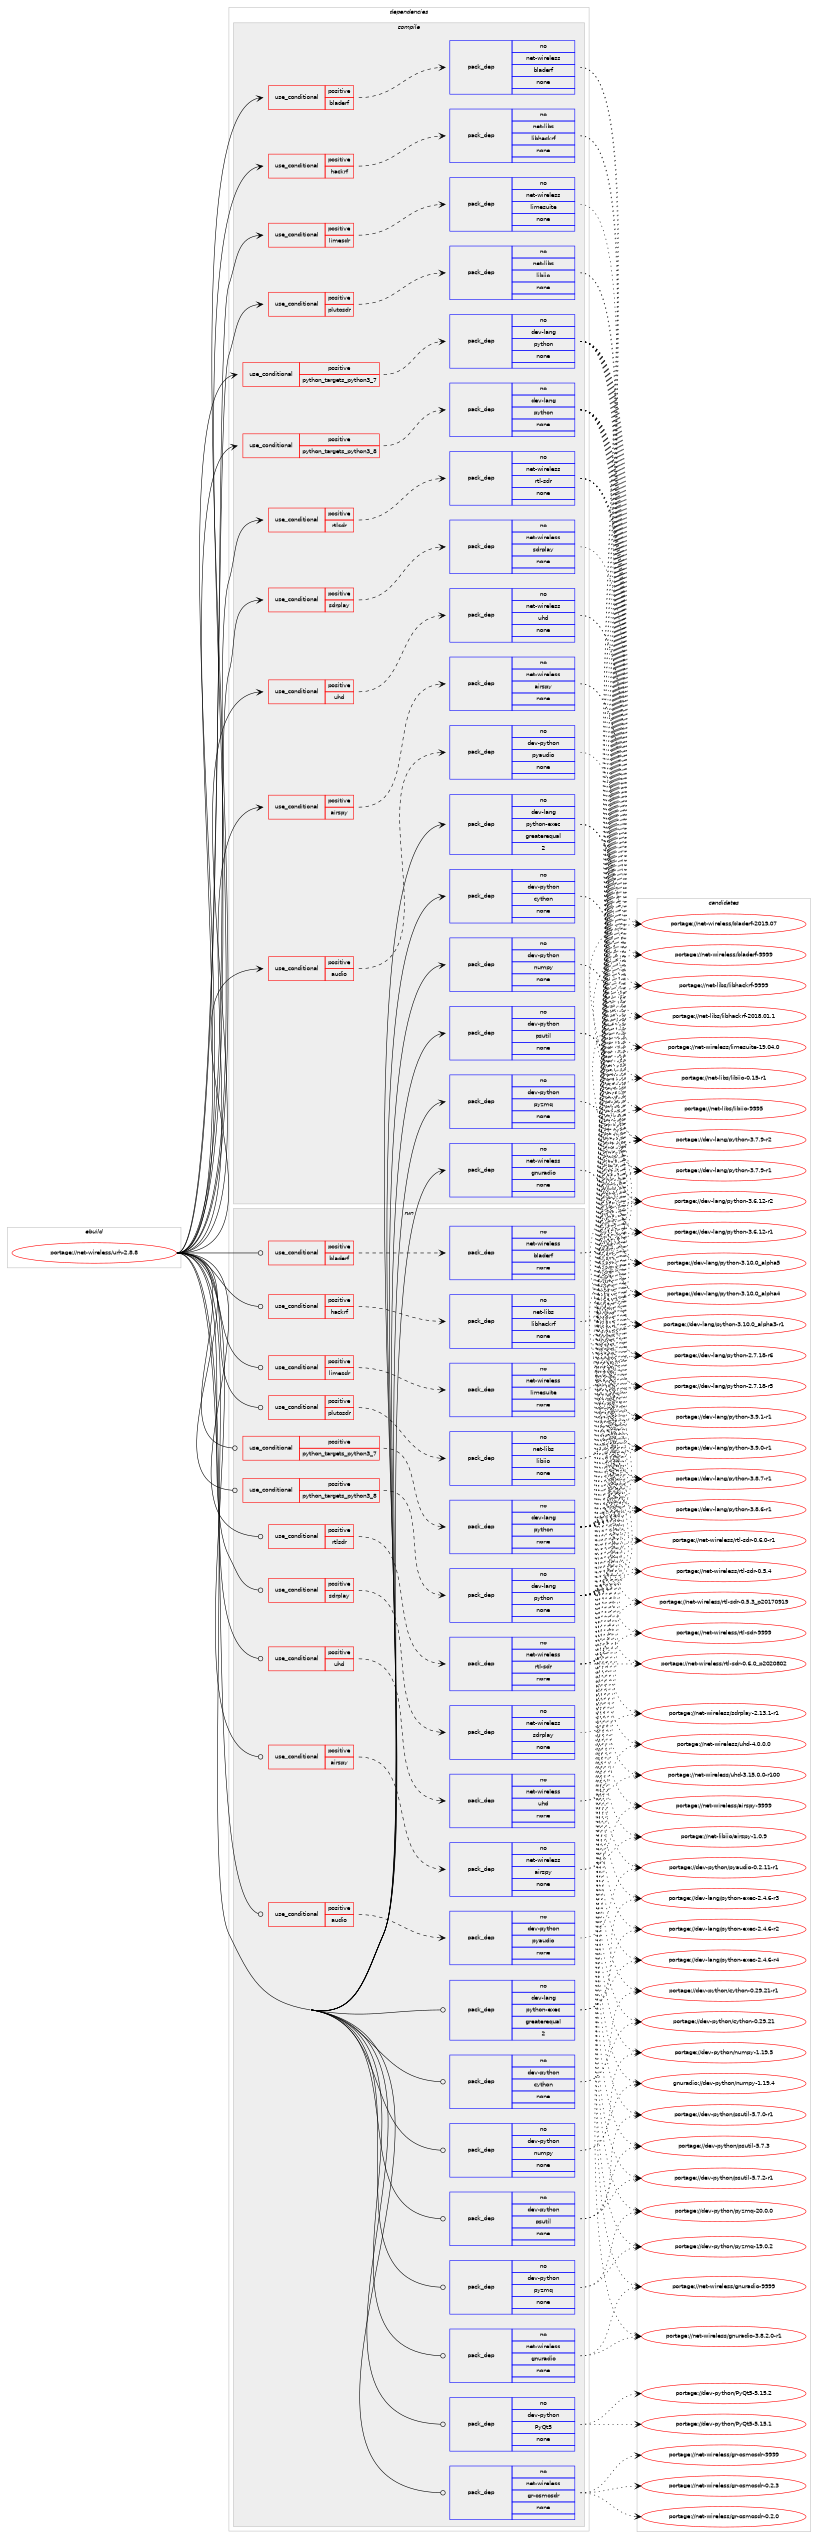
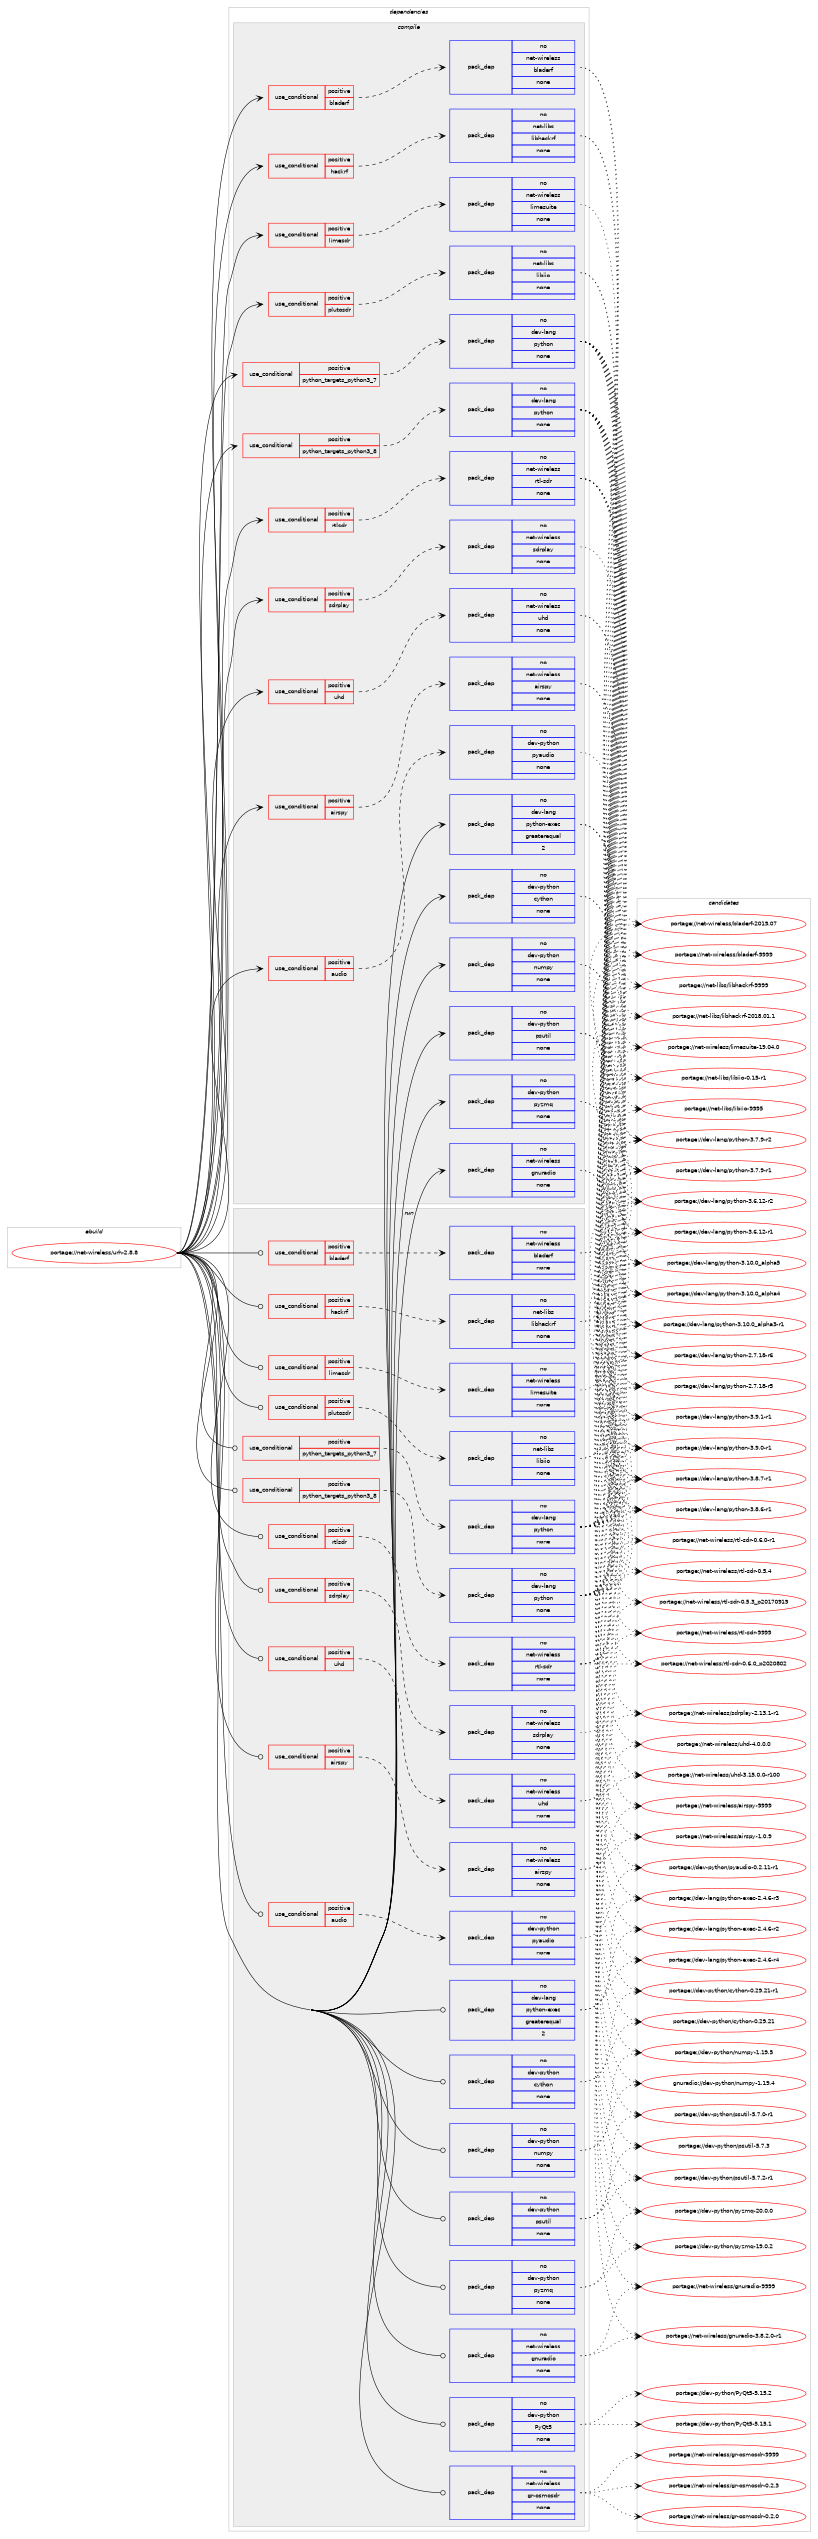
(724, 1837) -> (724, 1837)
